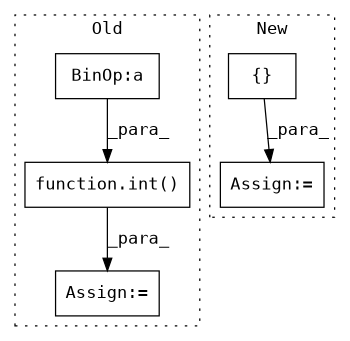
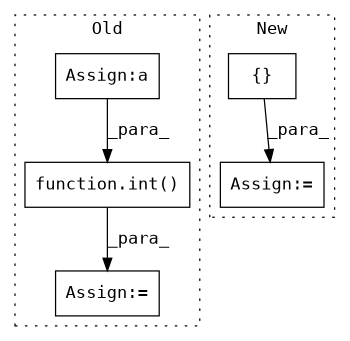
(107, 76) -> (107, 76)
